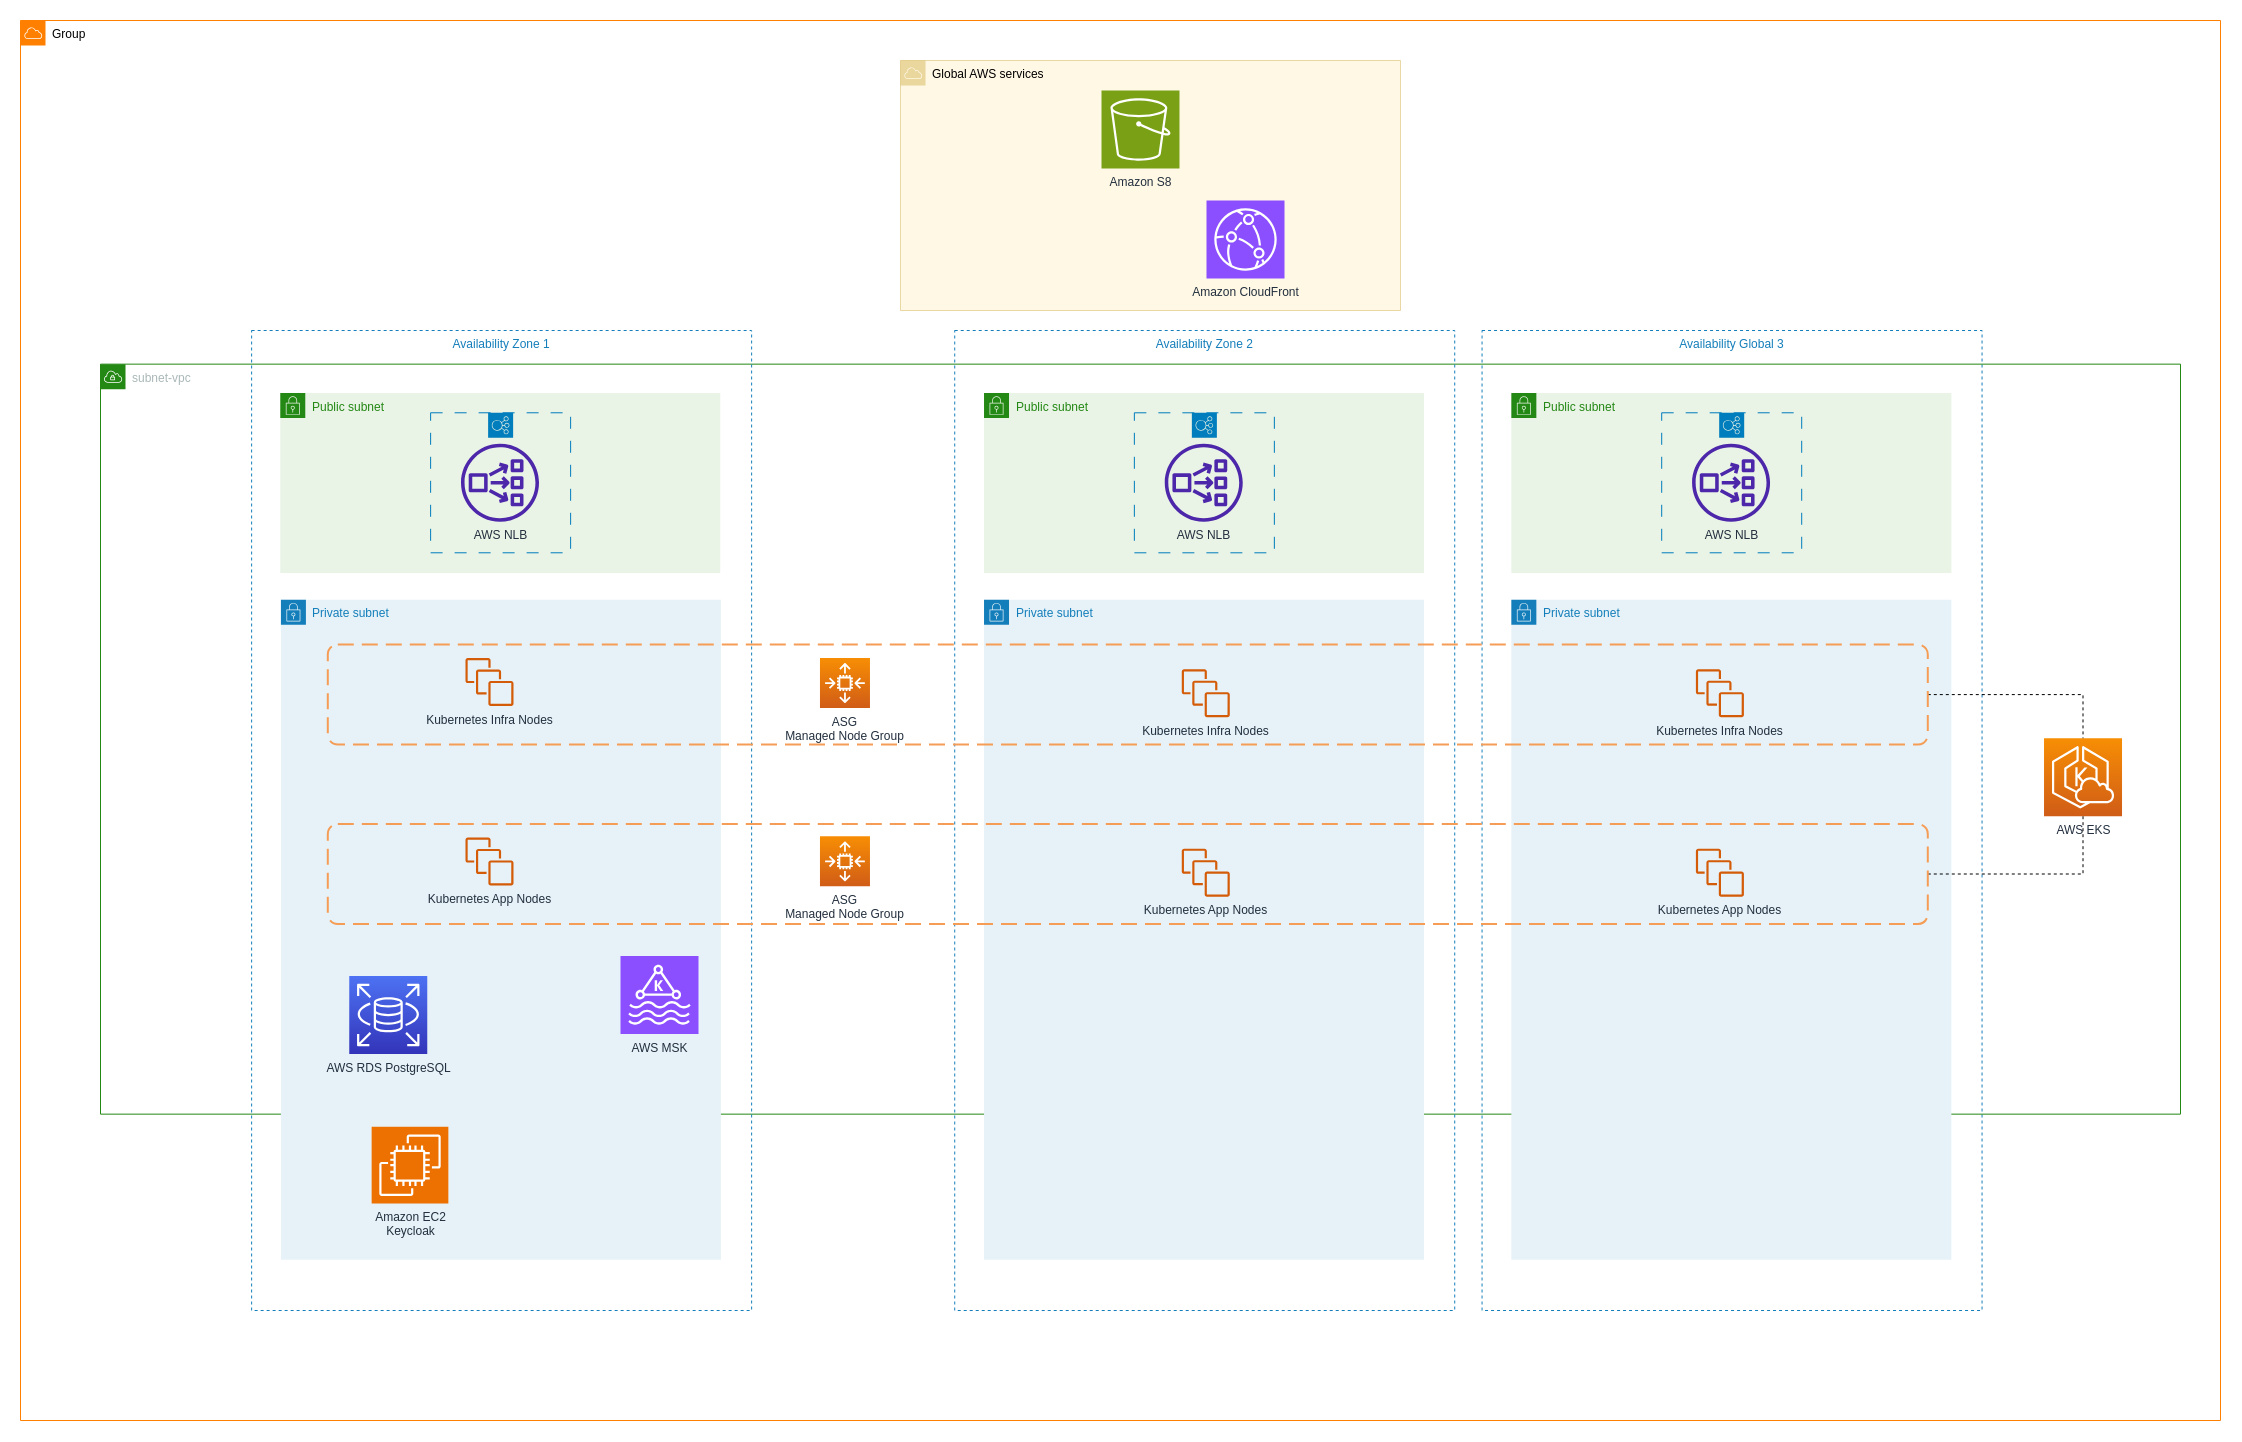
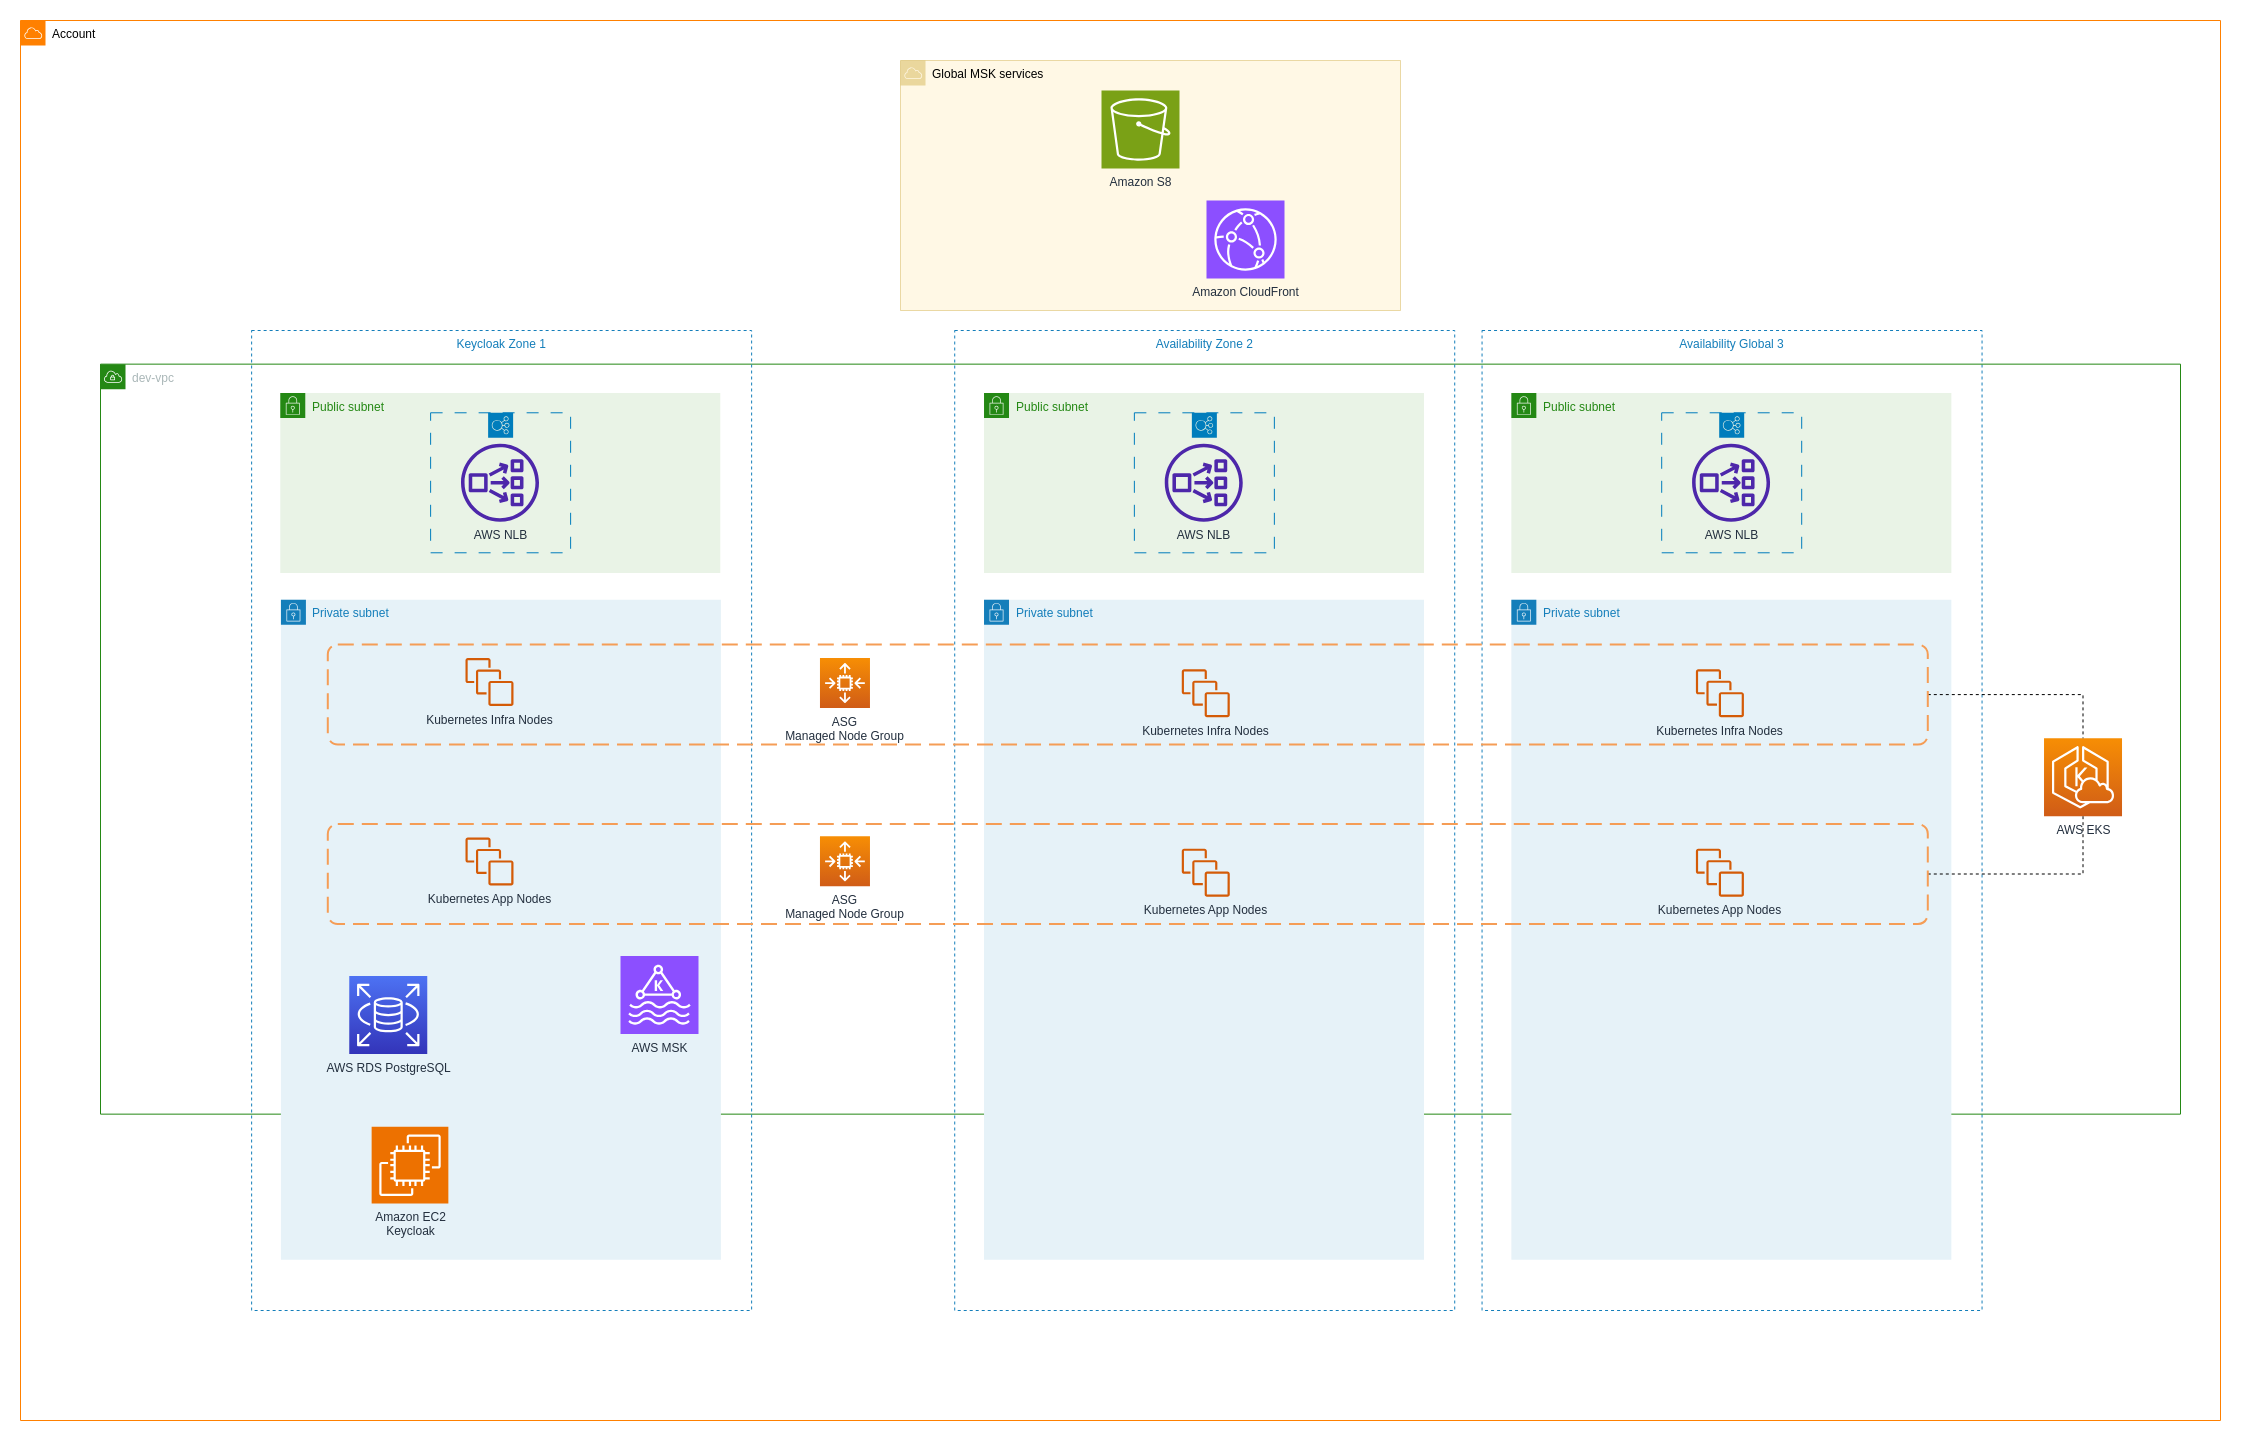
(69, 35) -> (76, 35)
(989, 75) -> (989, 75)
(501, 344) -> (501, 344)
(166, 379) -> (156, 379)
